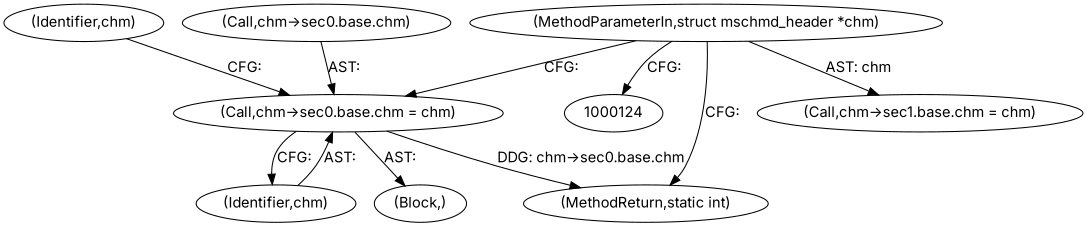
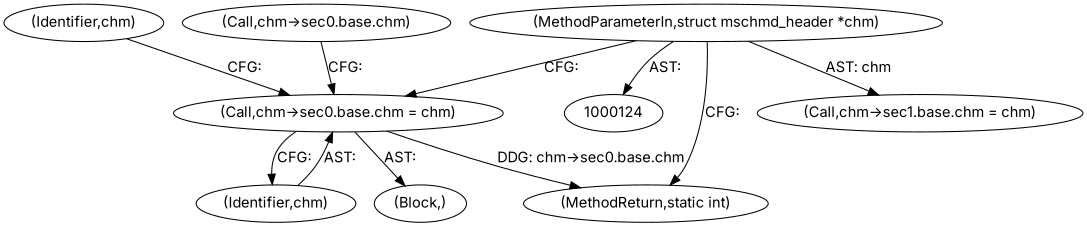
(346, 68) -> (347, 68)
(666, 68) -> (667, 68)
